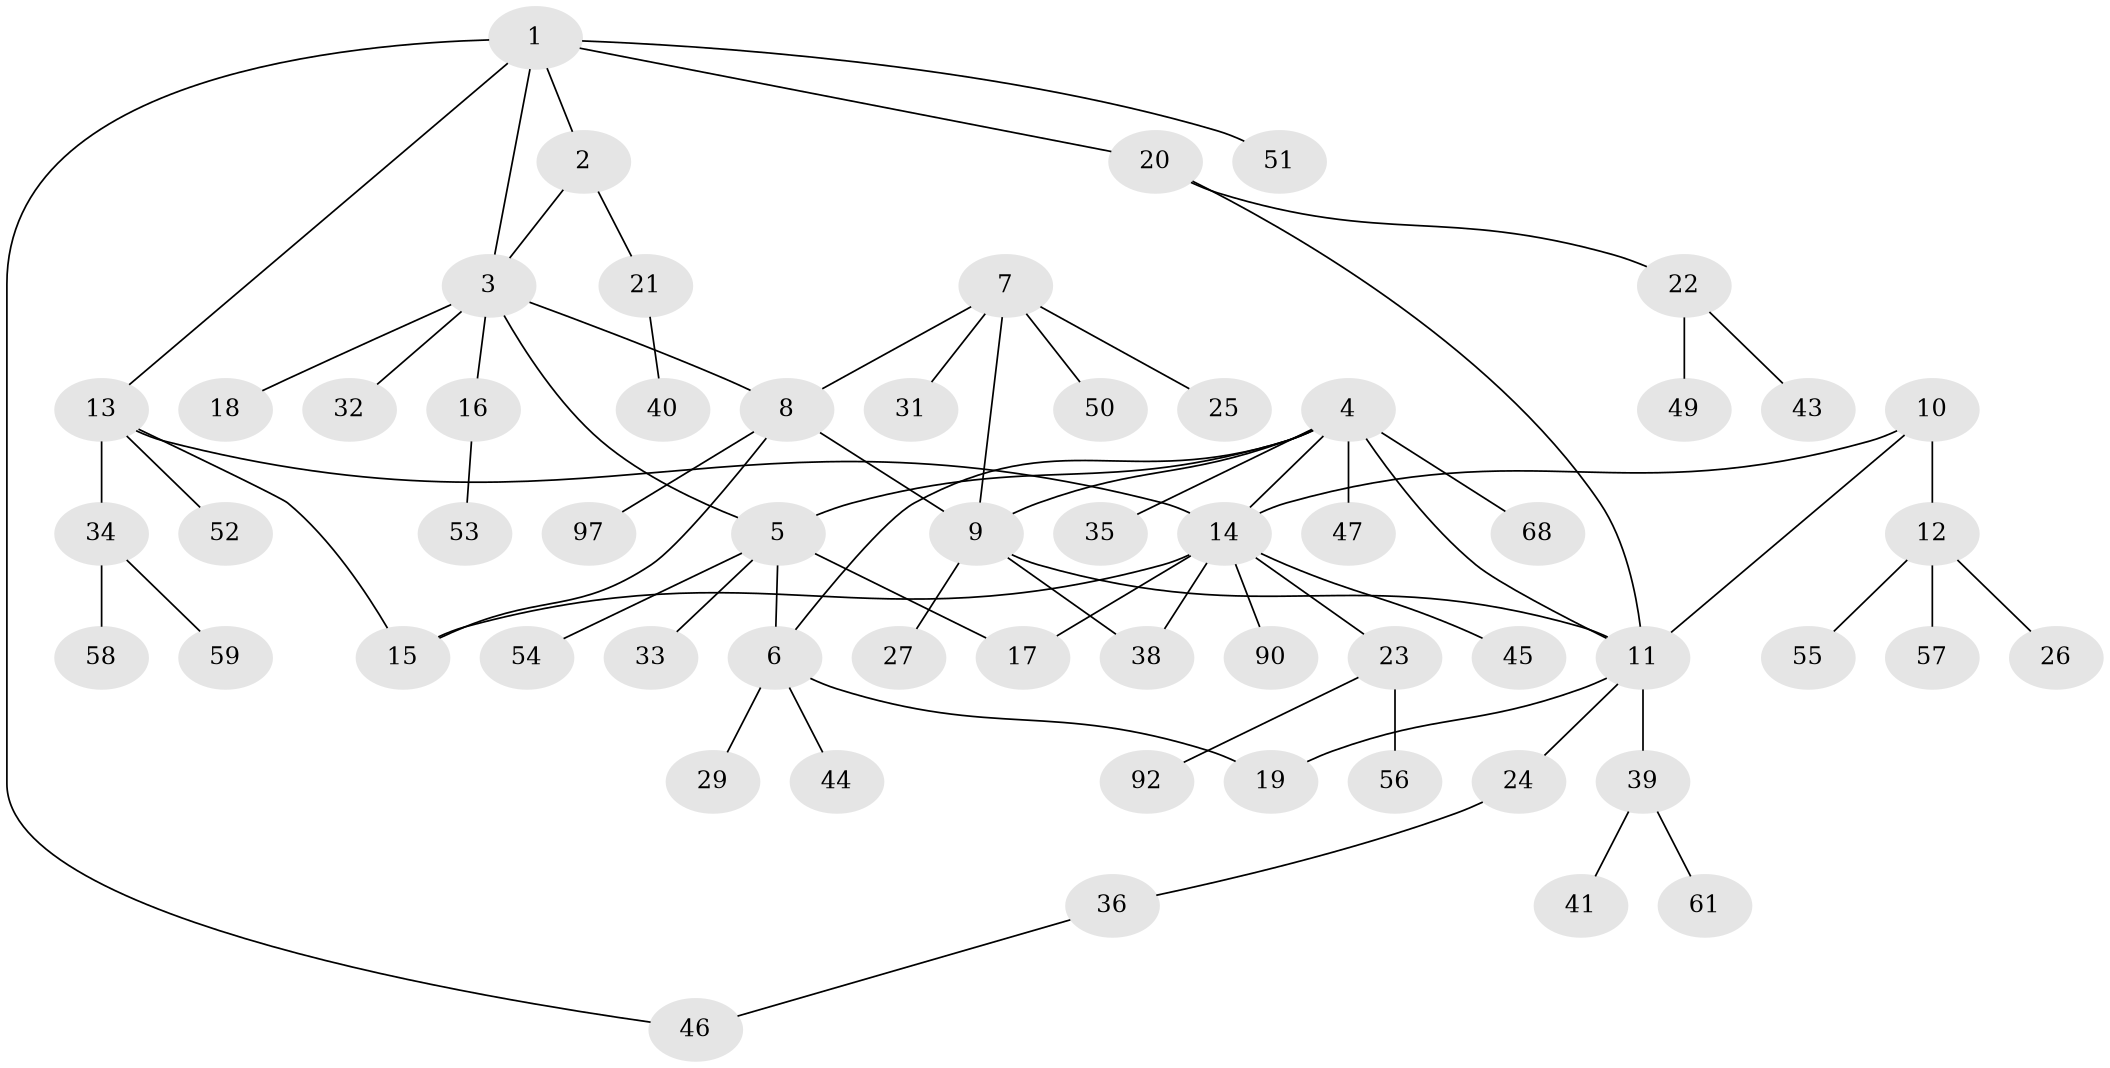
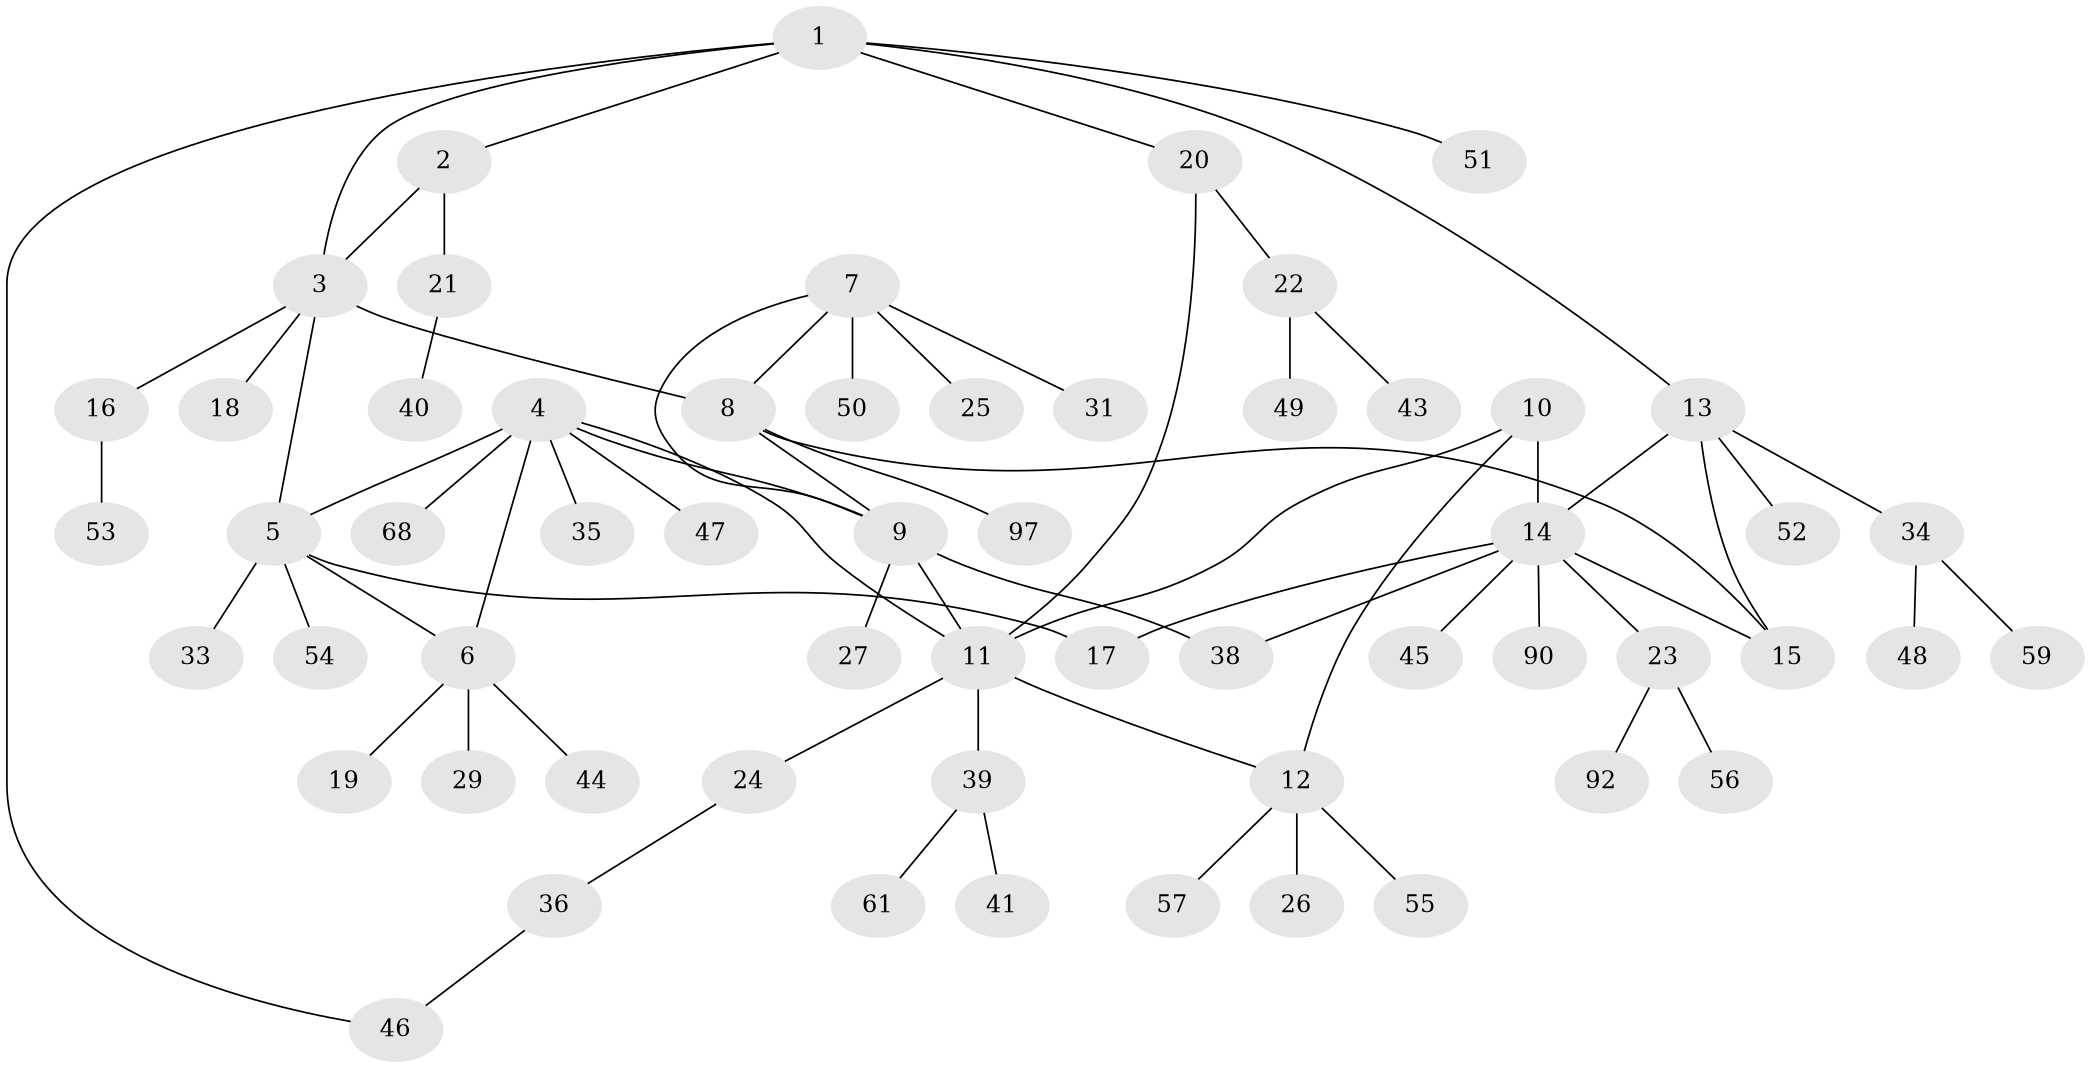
(350, 410) -> none
(1287, 472) -> none
(102, 658) -> (1913, 658)
(1457, 720) -> (1134, 725)
